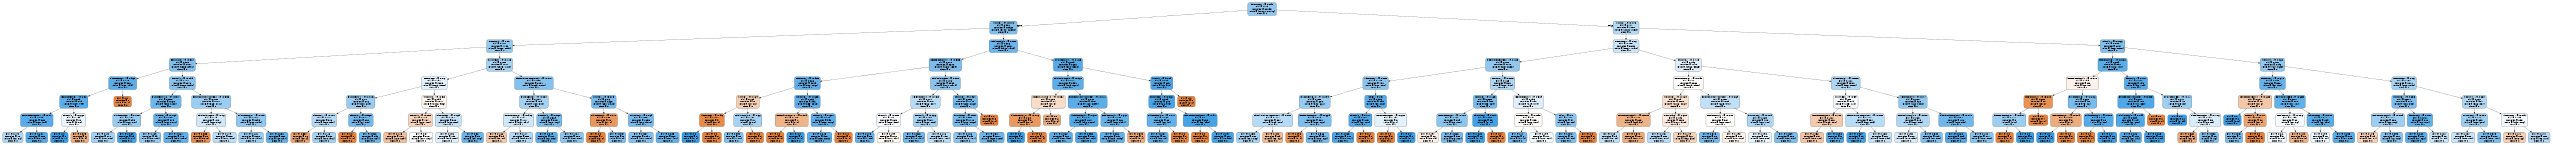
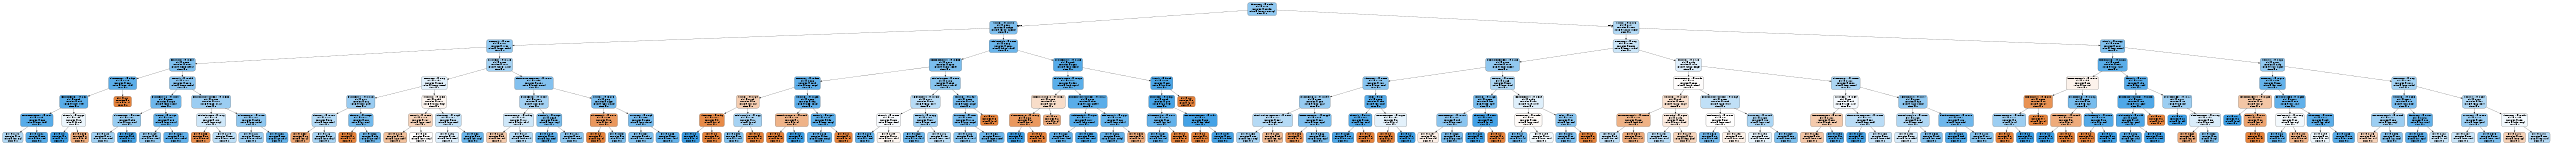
(2234, 138) -> none
(2277, 138) -> (2277, 138)
